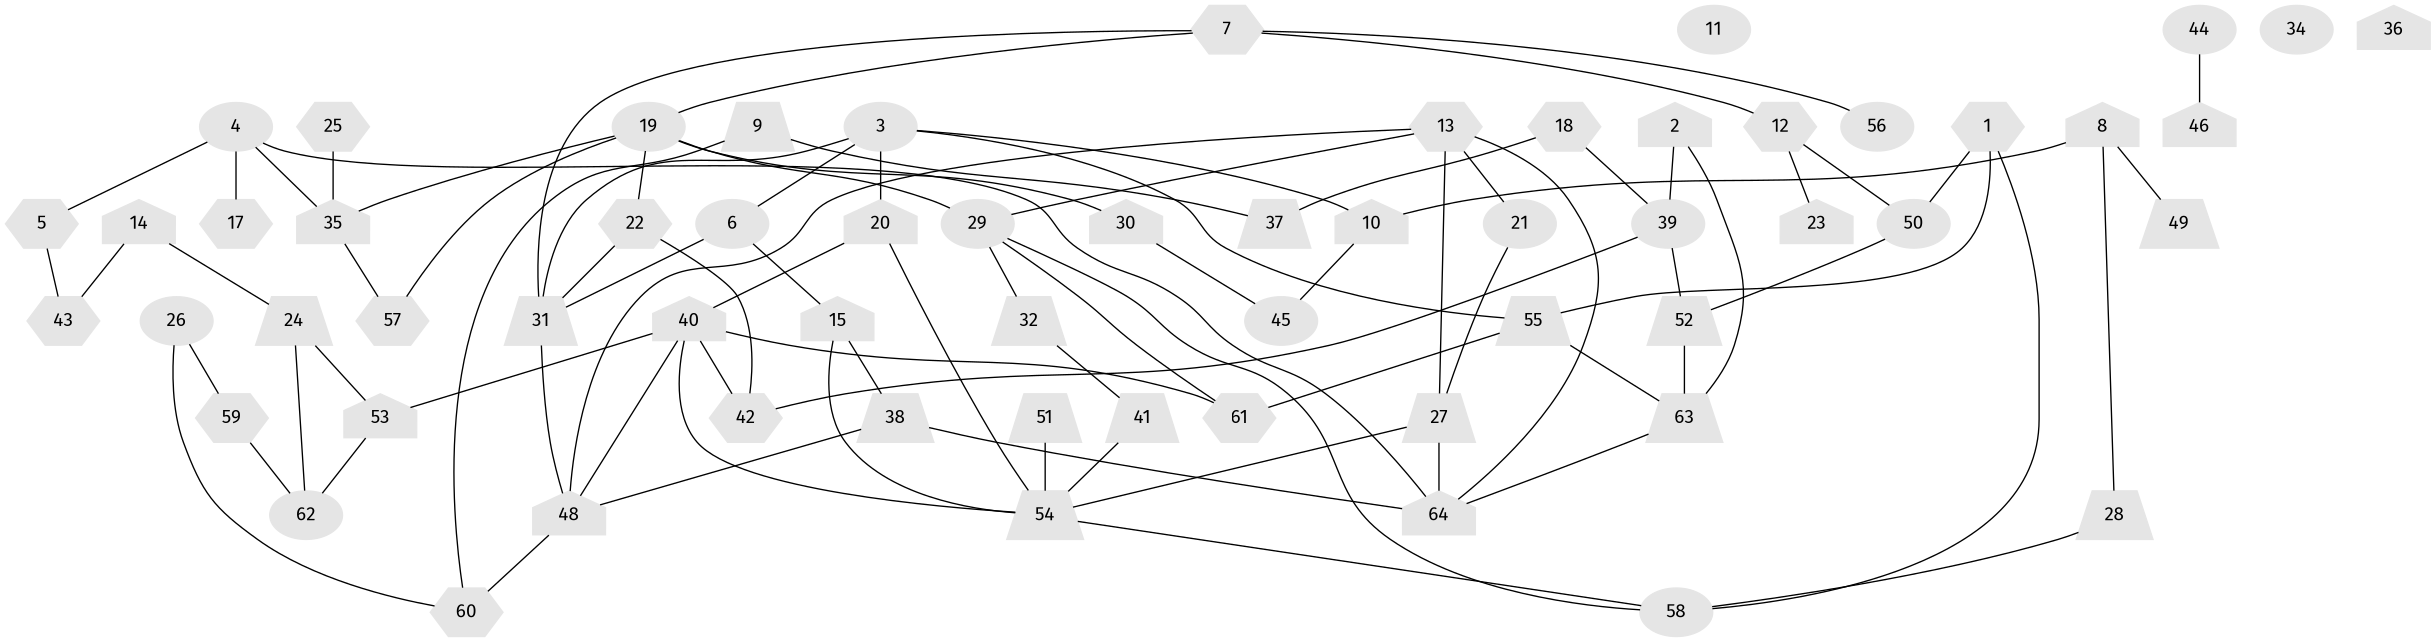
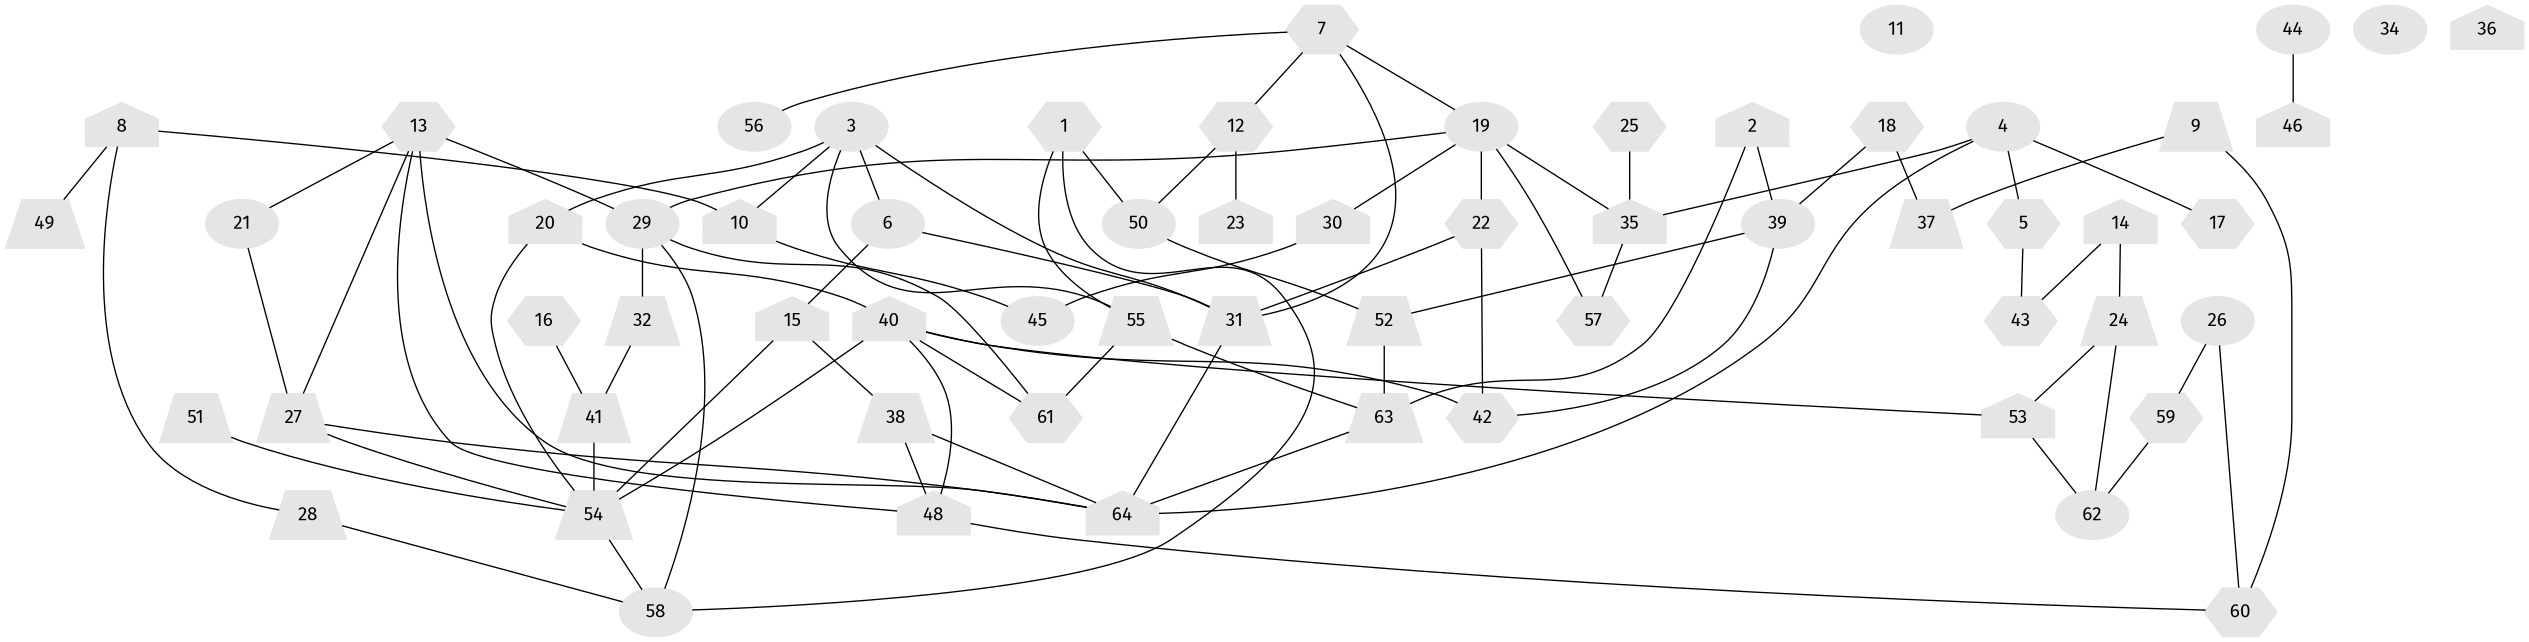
none -> (544, 321)
(547, 420) -> (1177, 420)
